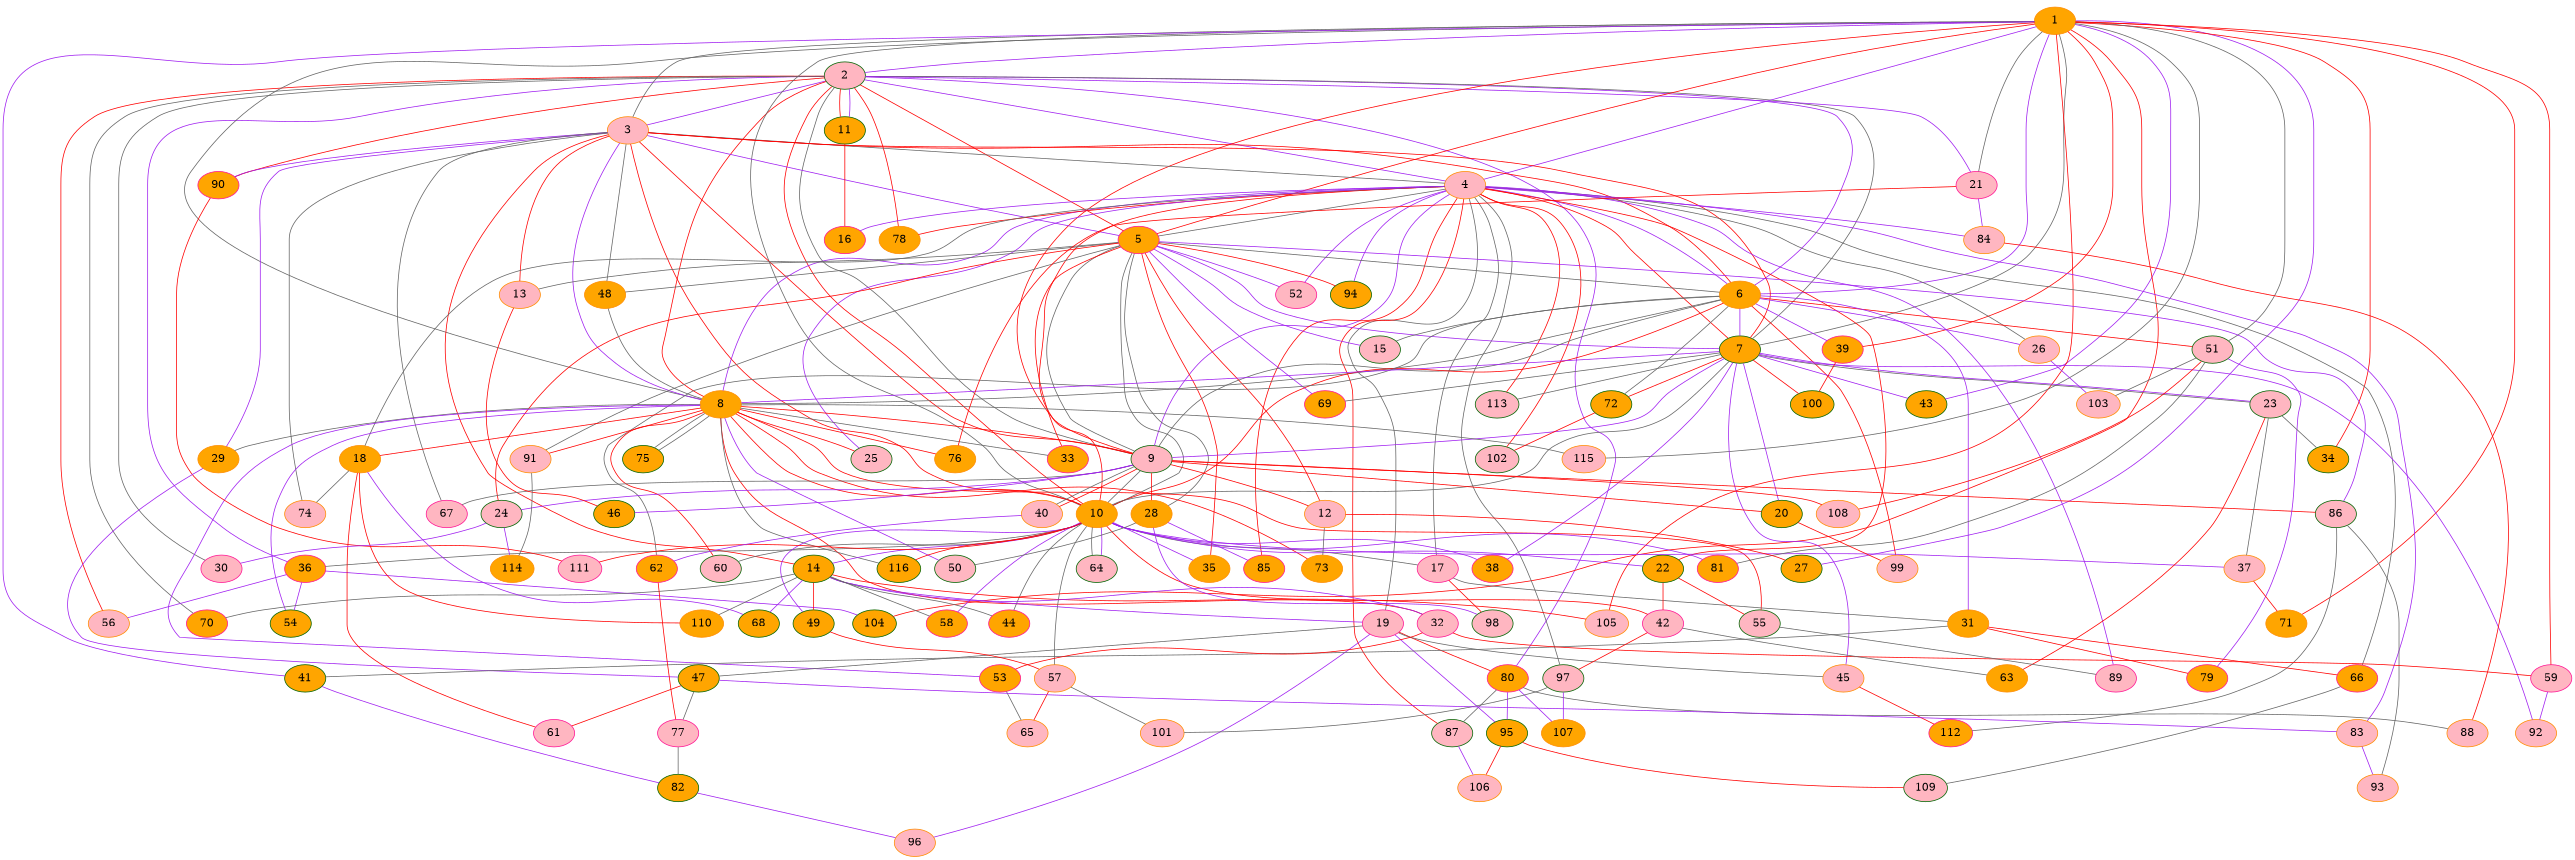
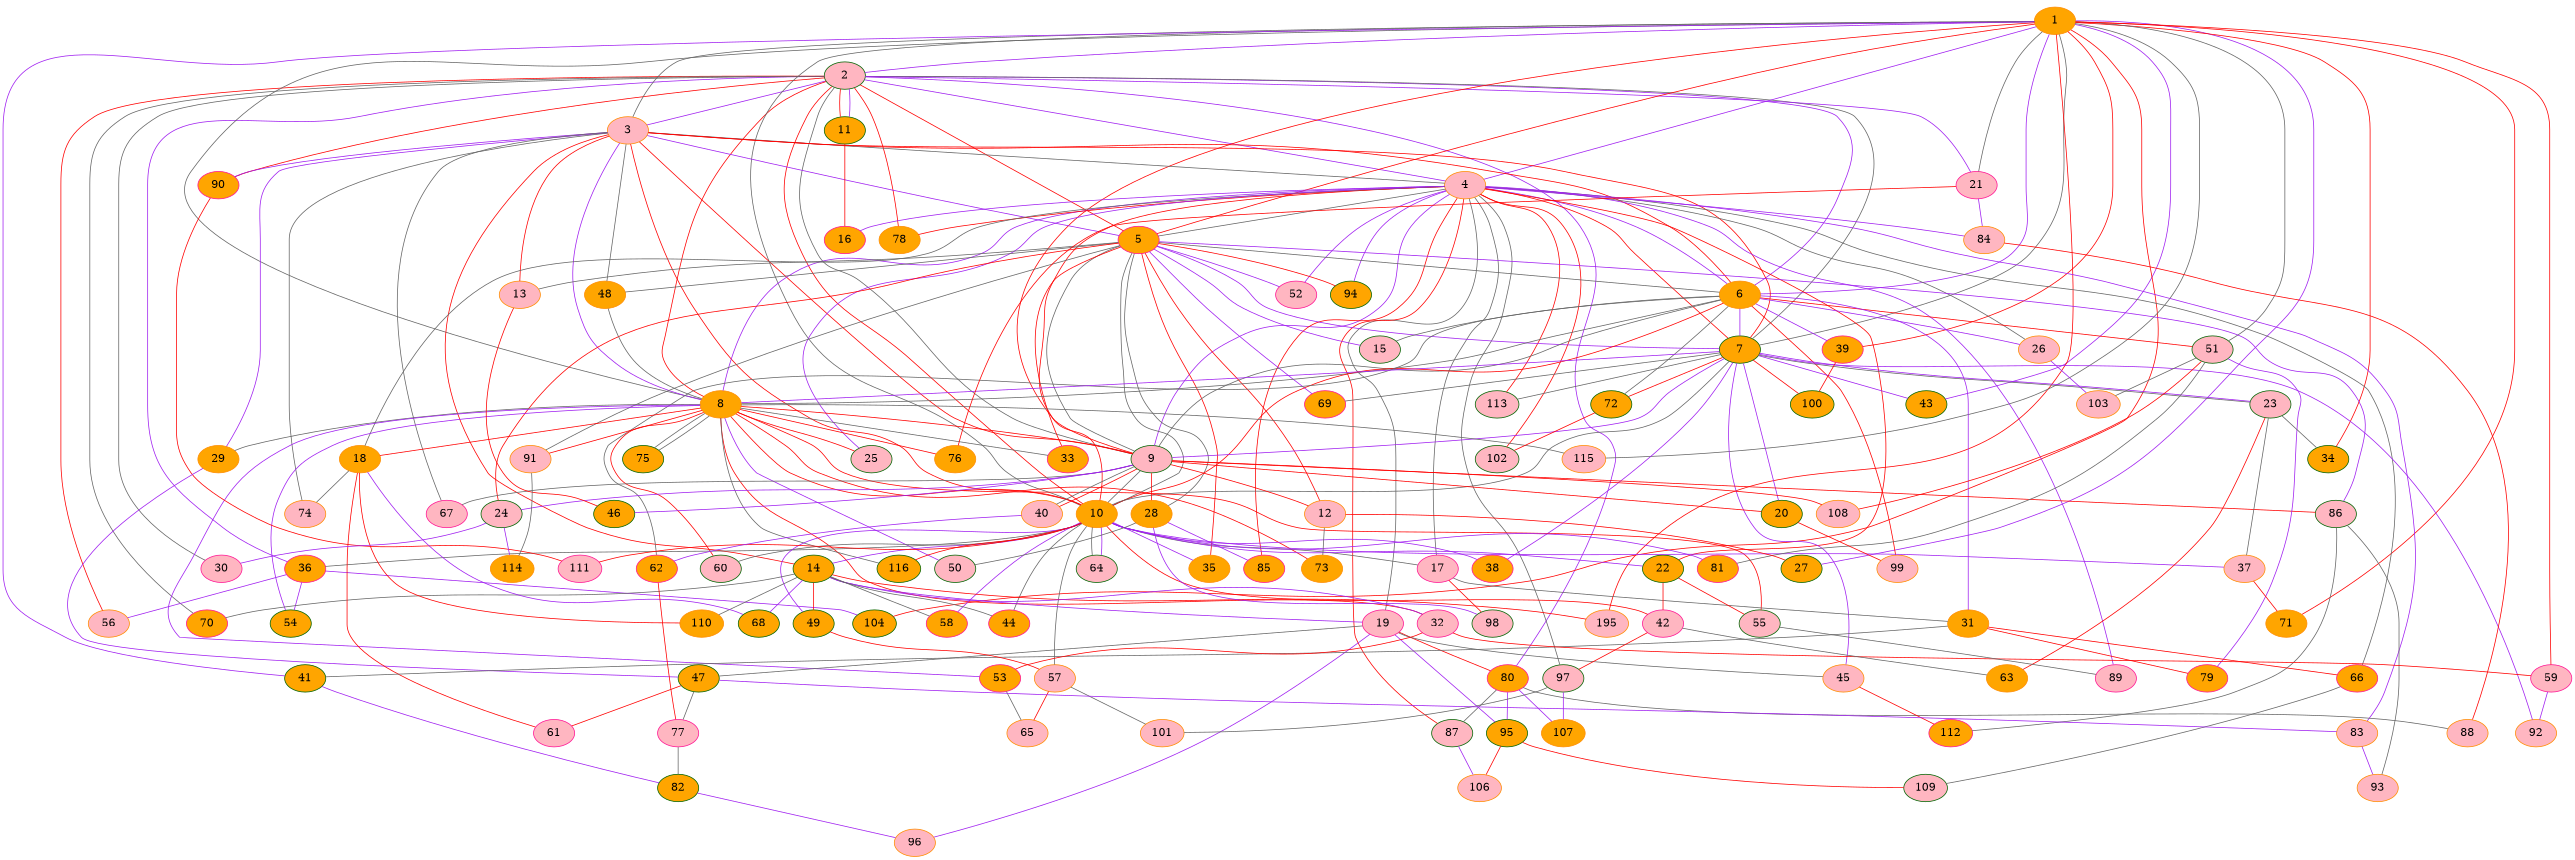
(1607, 624) -> (1607, 624)
